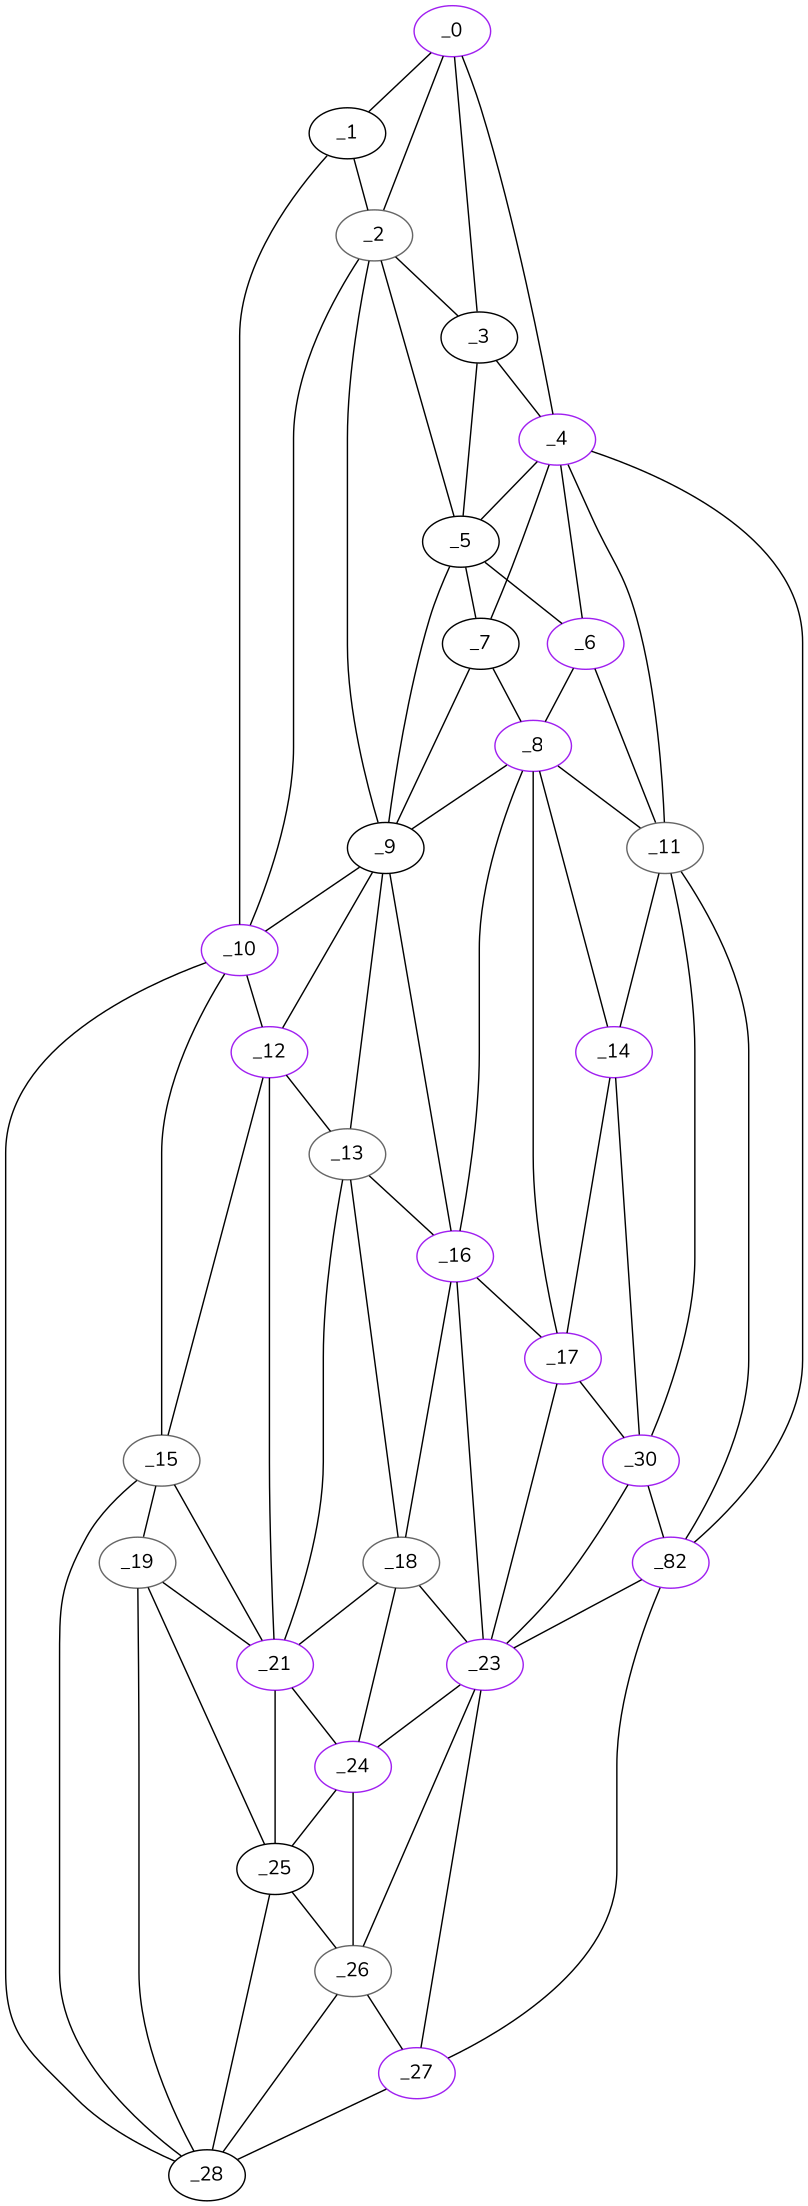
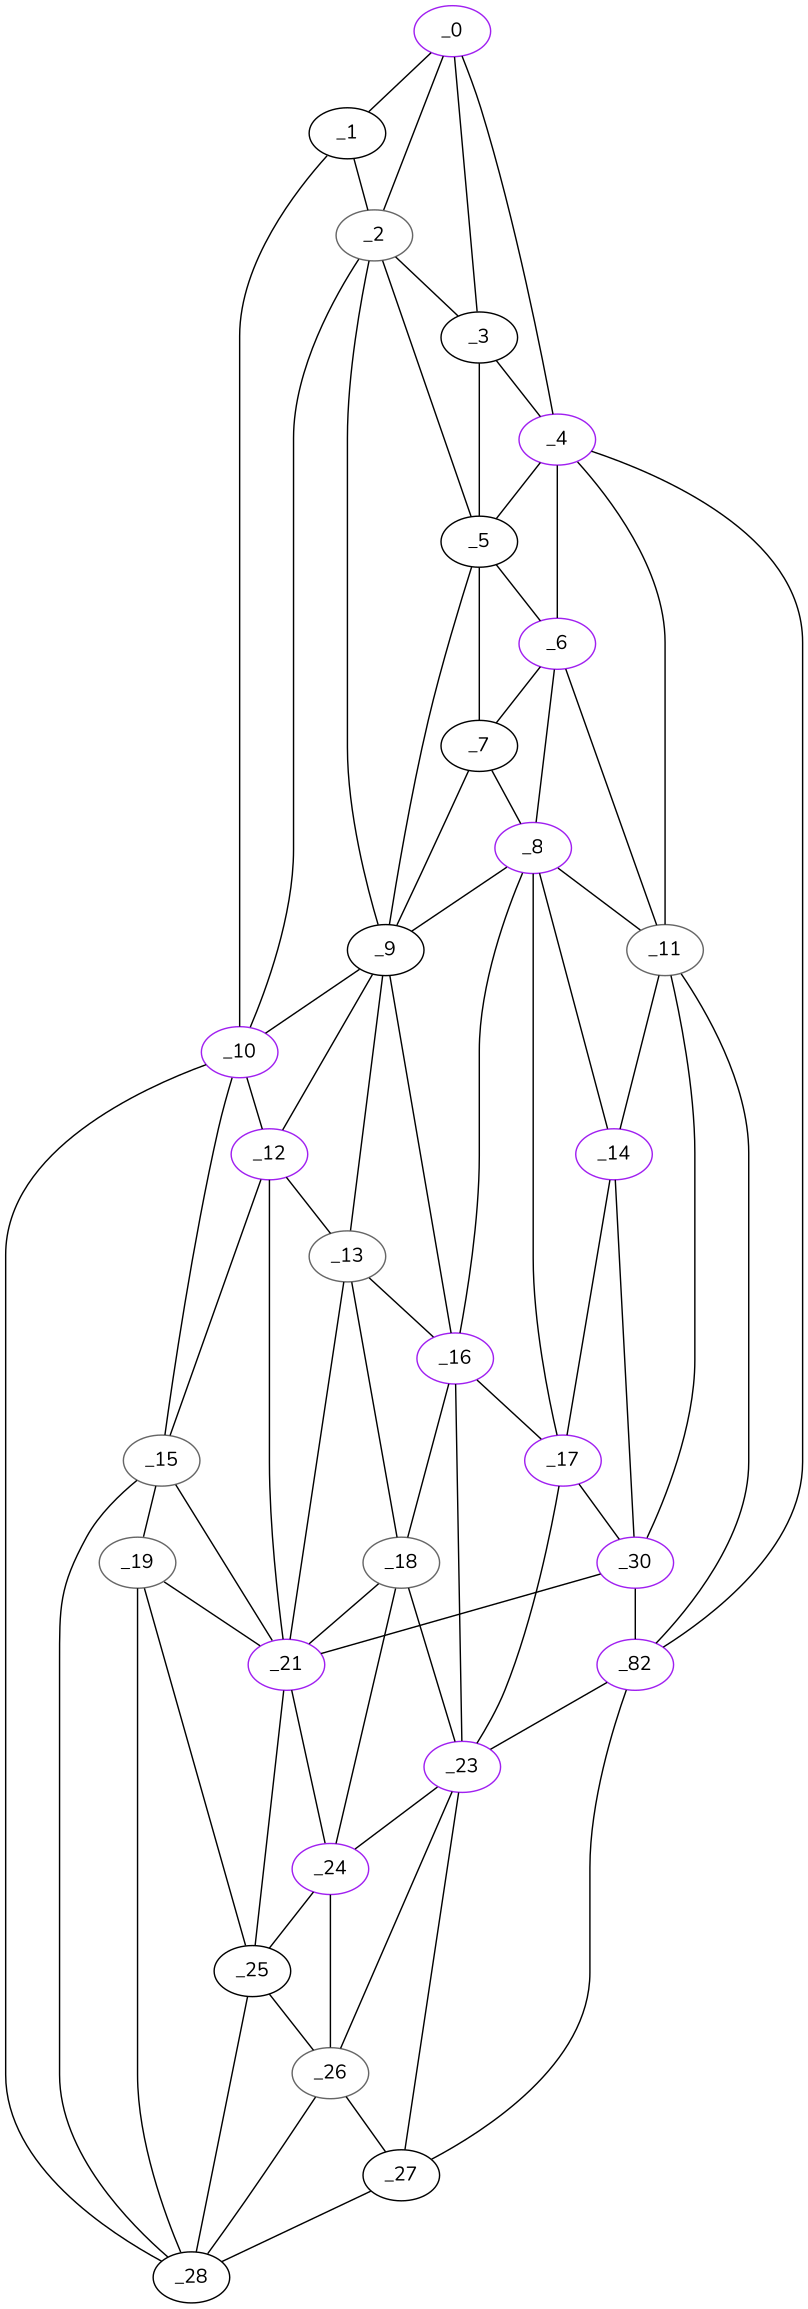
(521, 542) -> (518, 695)
(573, 1569) -> (475, 1610)
(417, 2073) -> (401, 2175)
